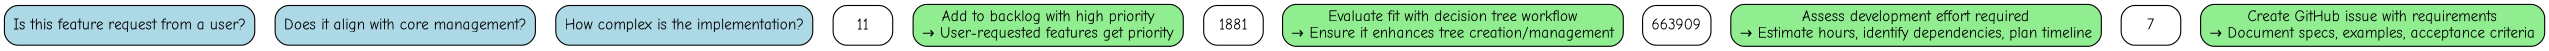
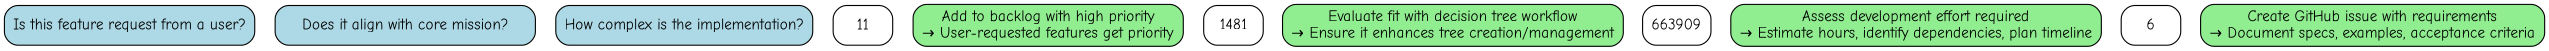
(405, 25) -> (405, 25)
(1233, 25) -> (1233, 25)
(2151, 25) -> (2151, 25)
